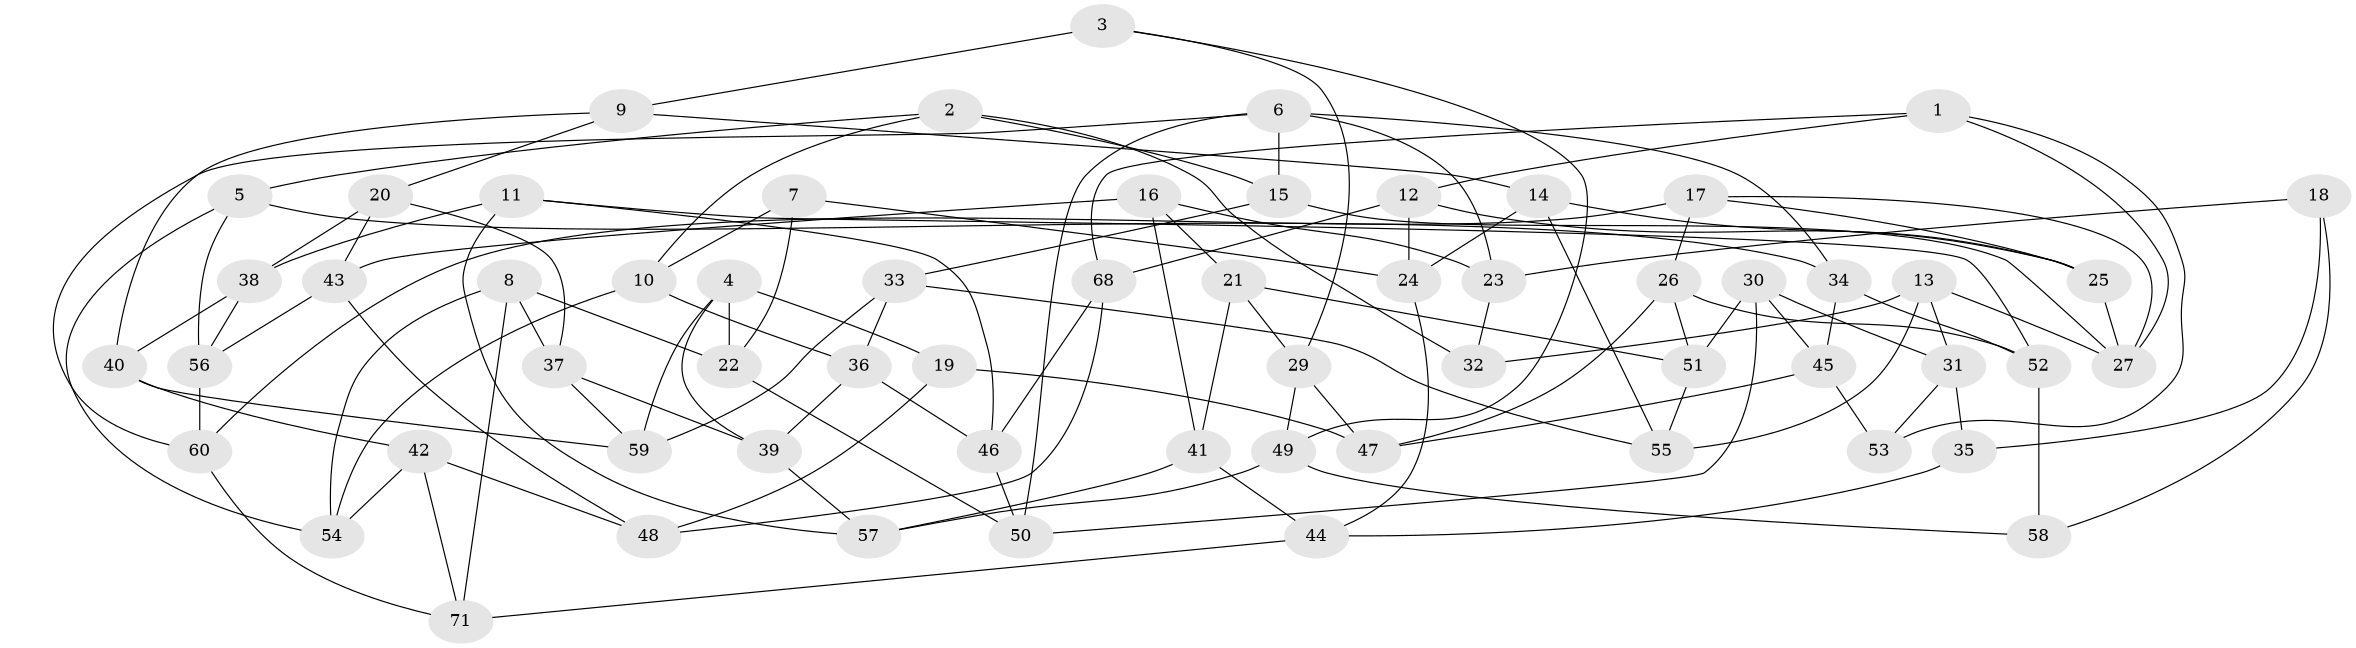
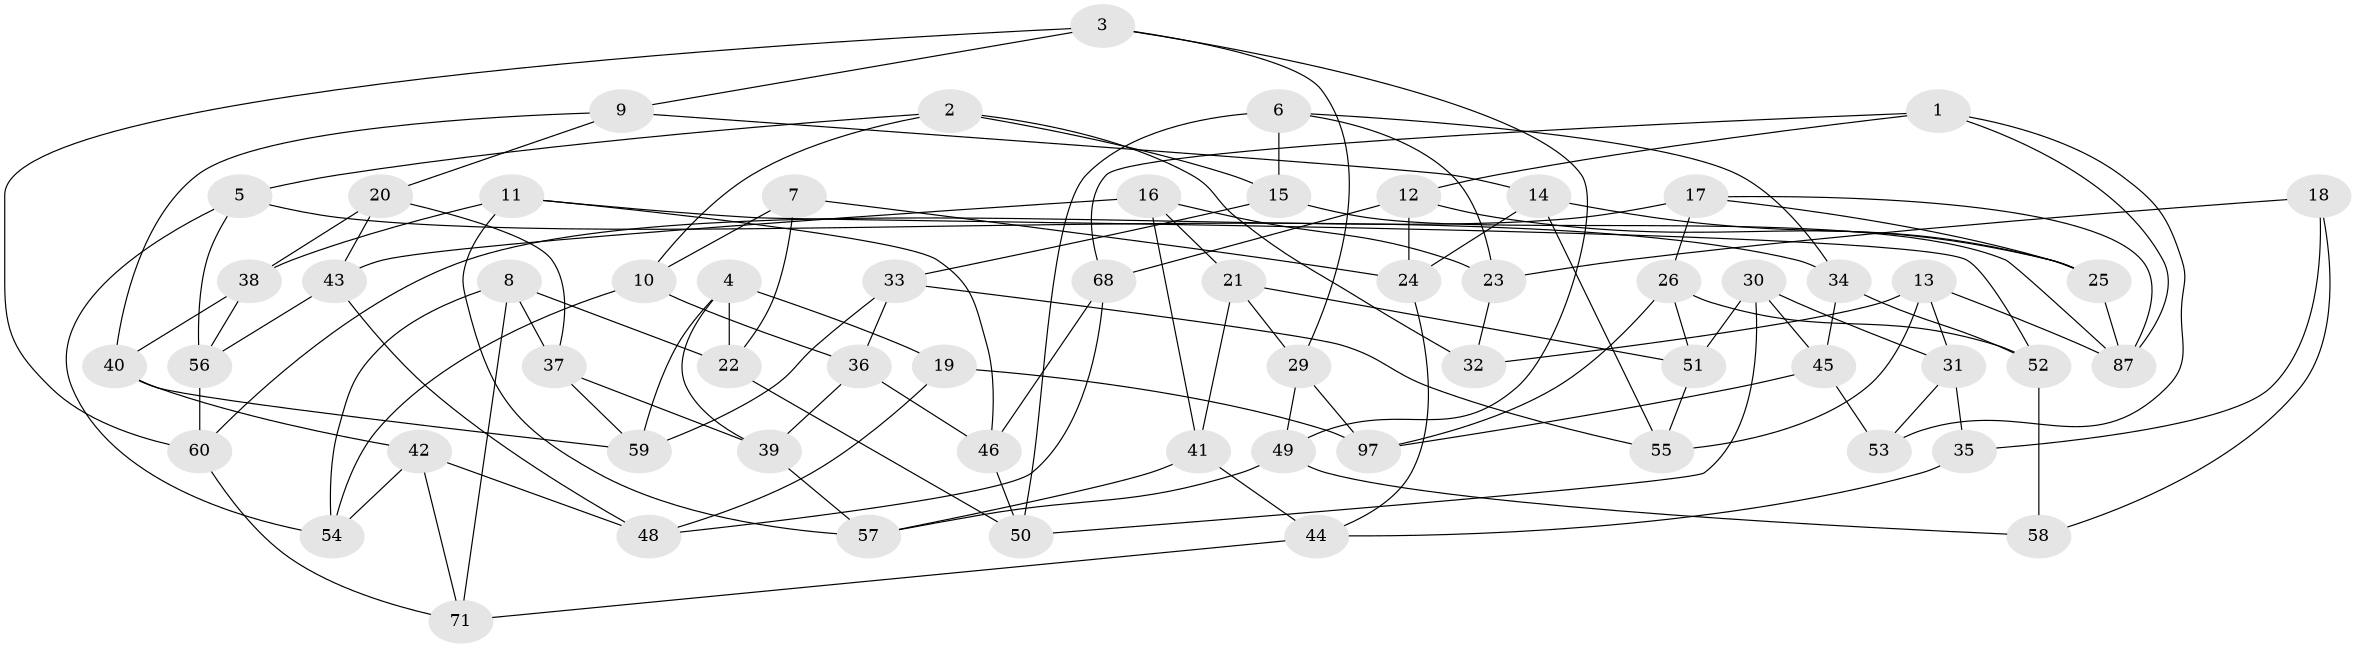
(486, 144) -> (357, 88)
(2124, 366) -> (2124, 366)
(1369, 452) -> (1369, 452)
